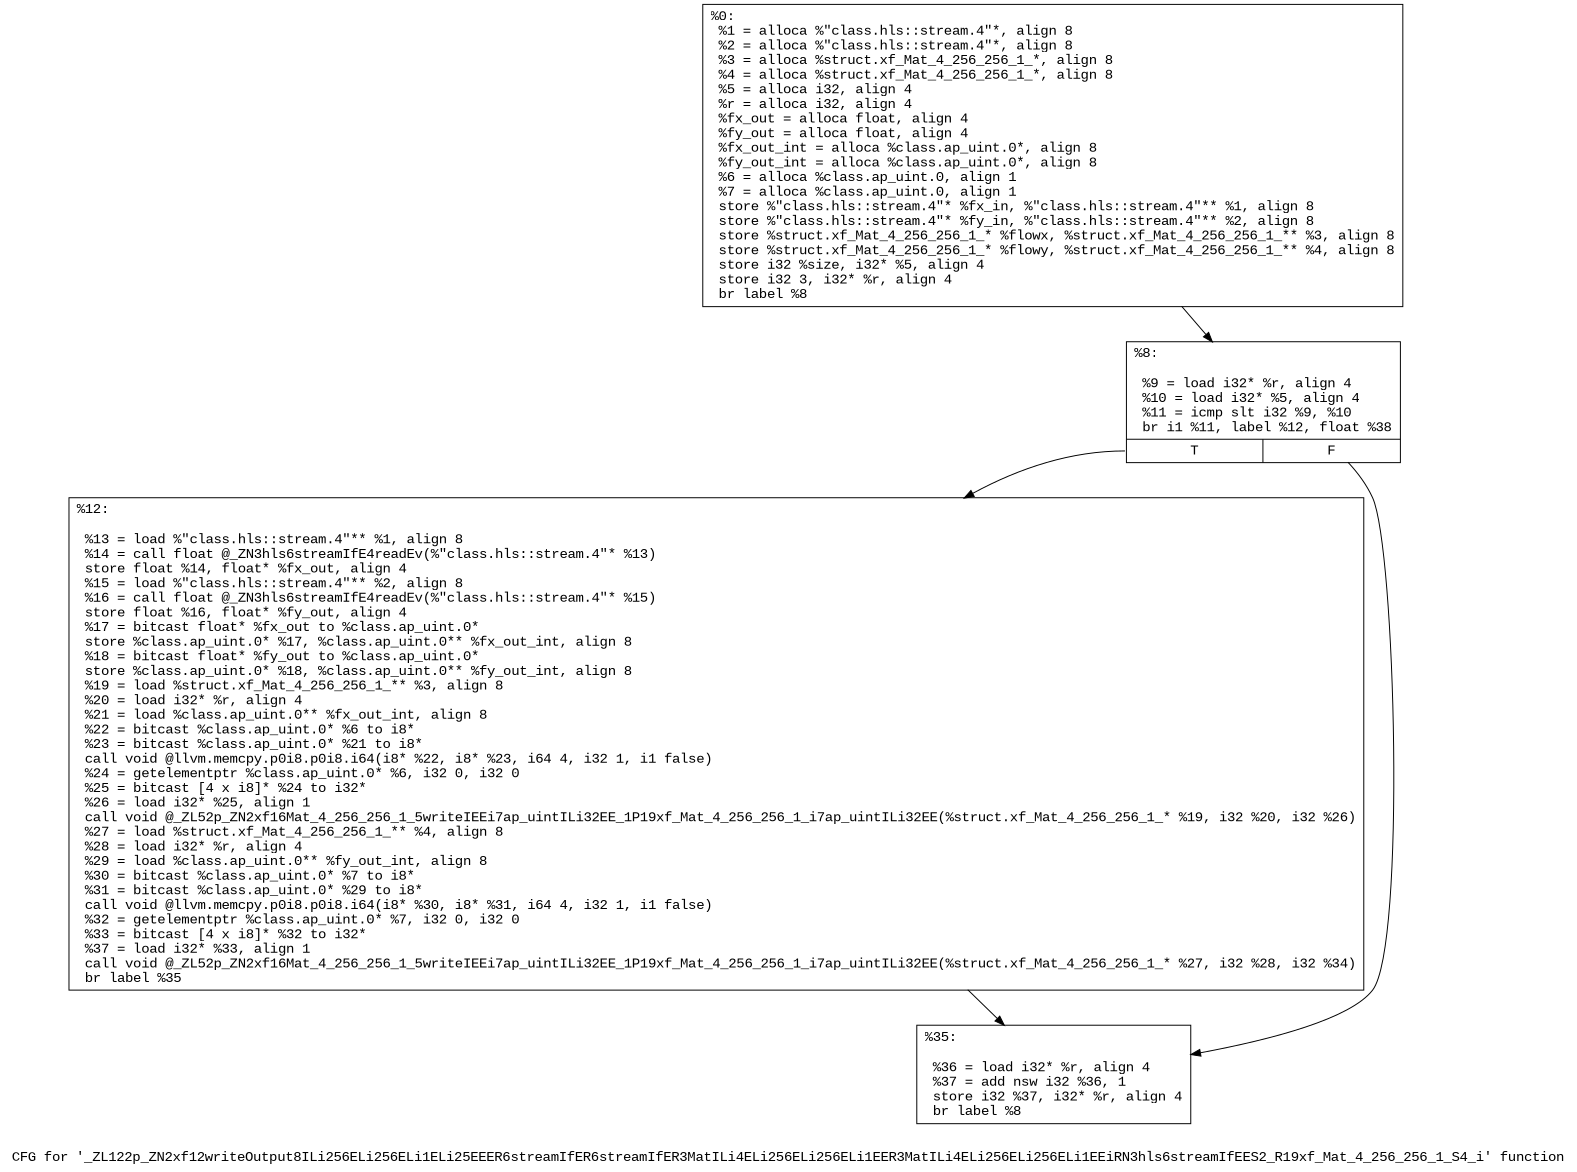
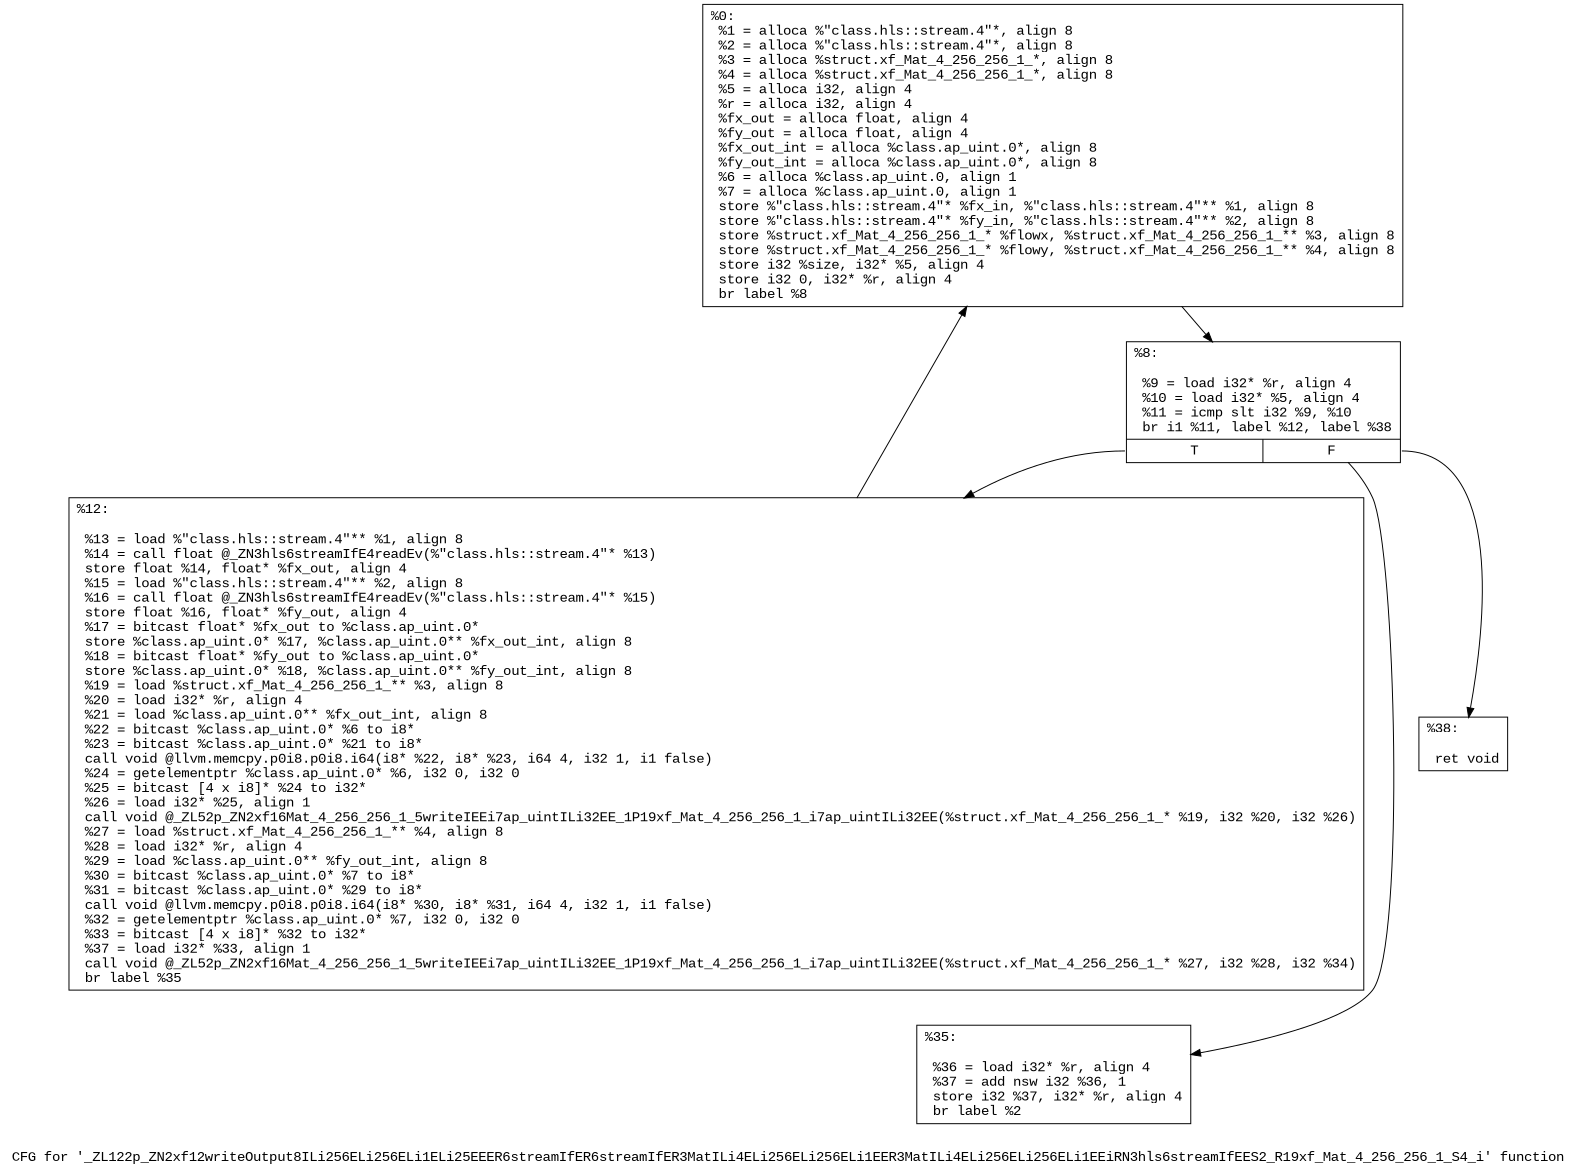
(831, 279) -> (831, 279)
(1263, 427) -> (1263, 427)
none -> (1463, 744)
(982, 1004) -> (909, 407)
(973, 1111) -> (973, 1111)
